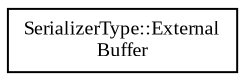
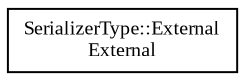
(123, 41) -> (123, 41)
